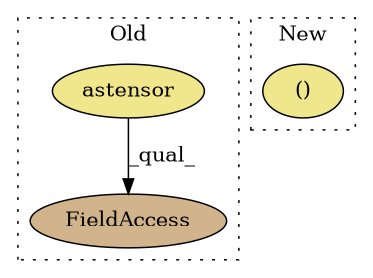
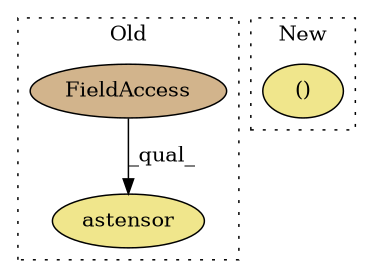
(128, 149) -> (128, 149)
